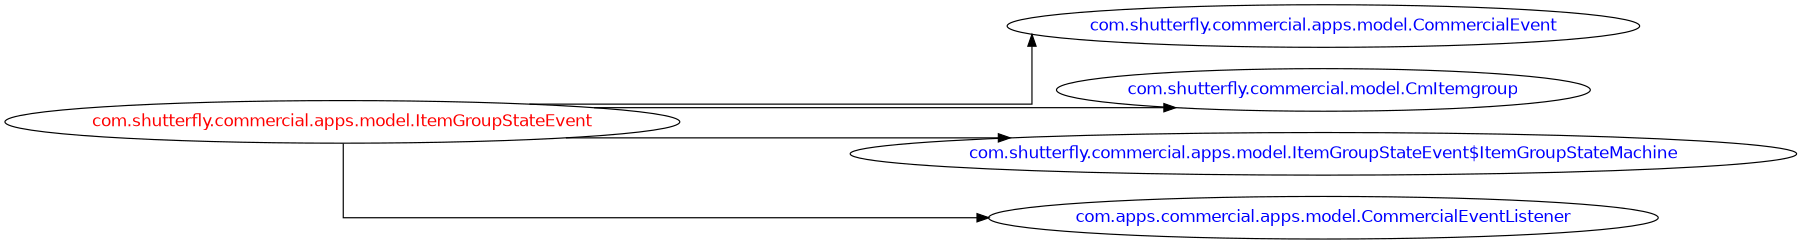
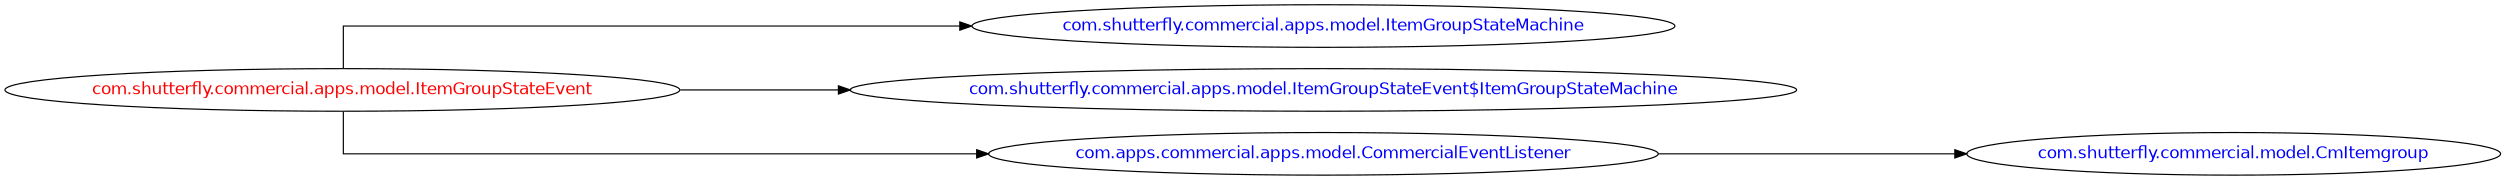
(1323, 26) -> (1323, 26)
(879, 108) -> (1807, 154)
